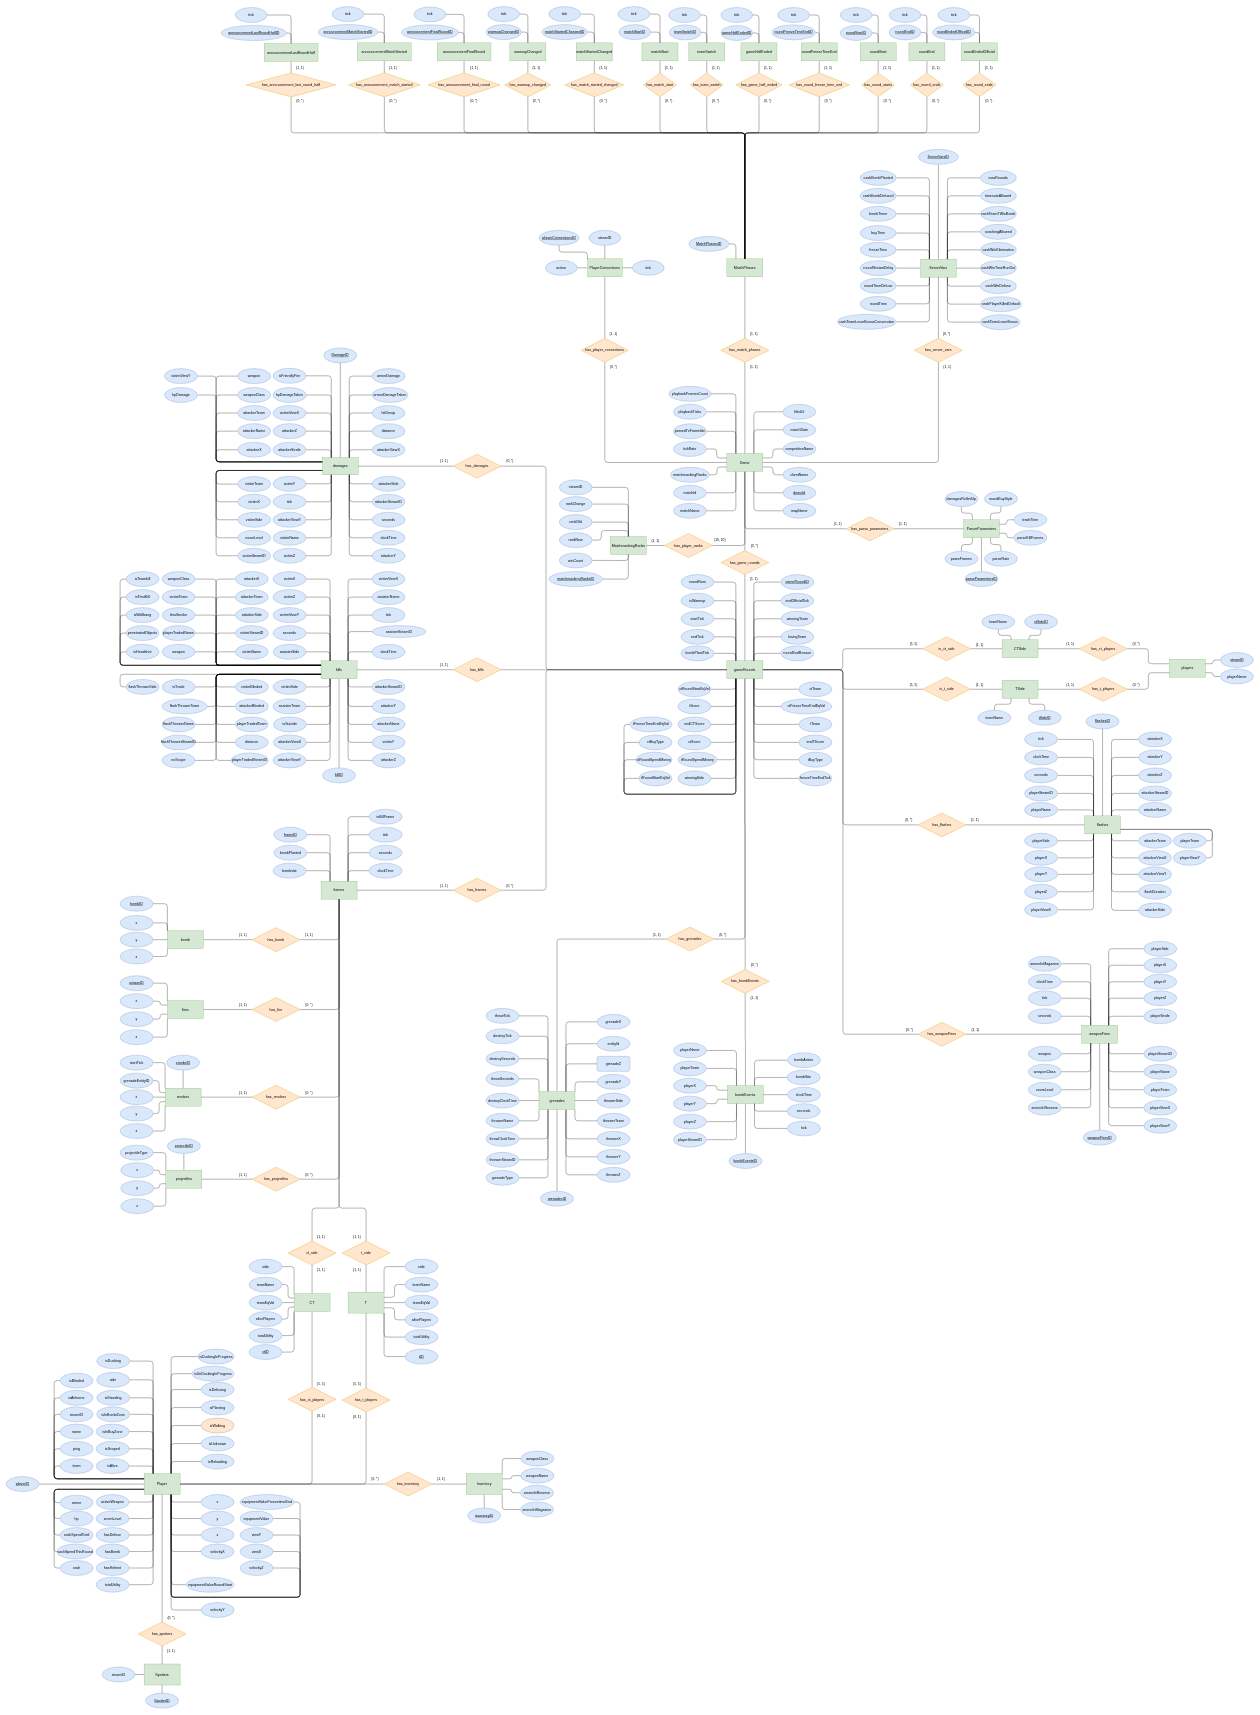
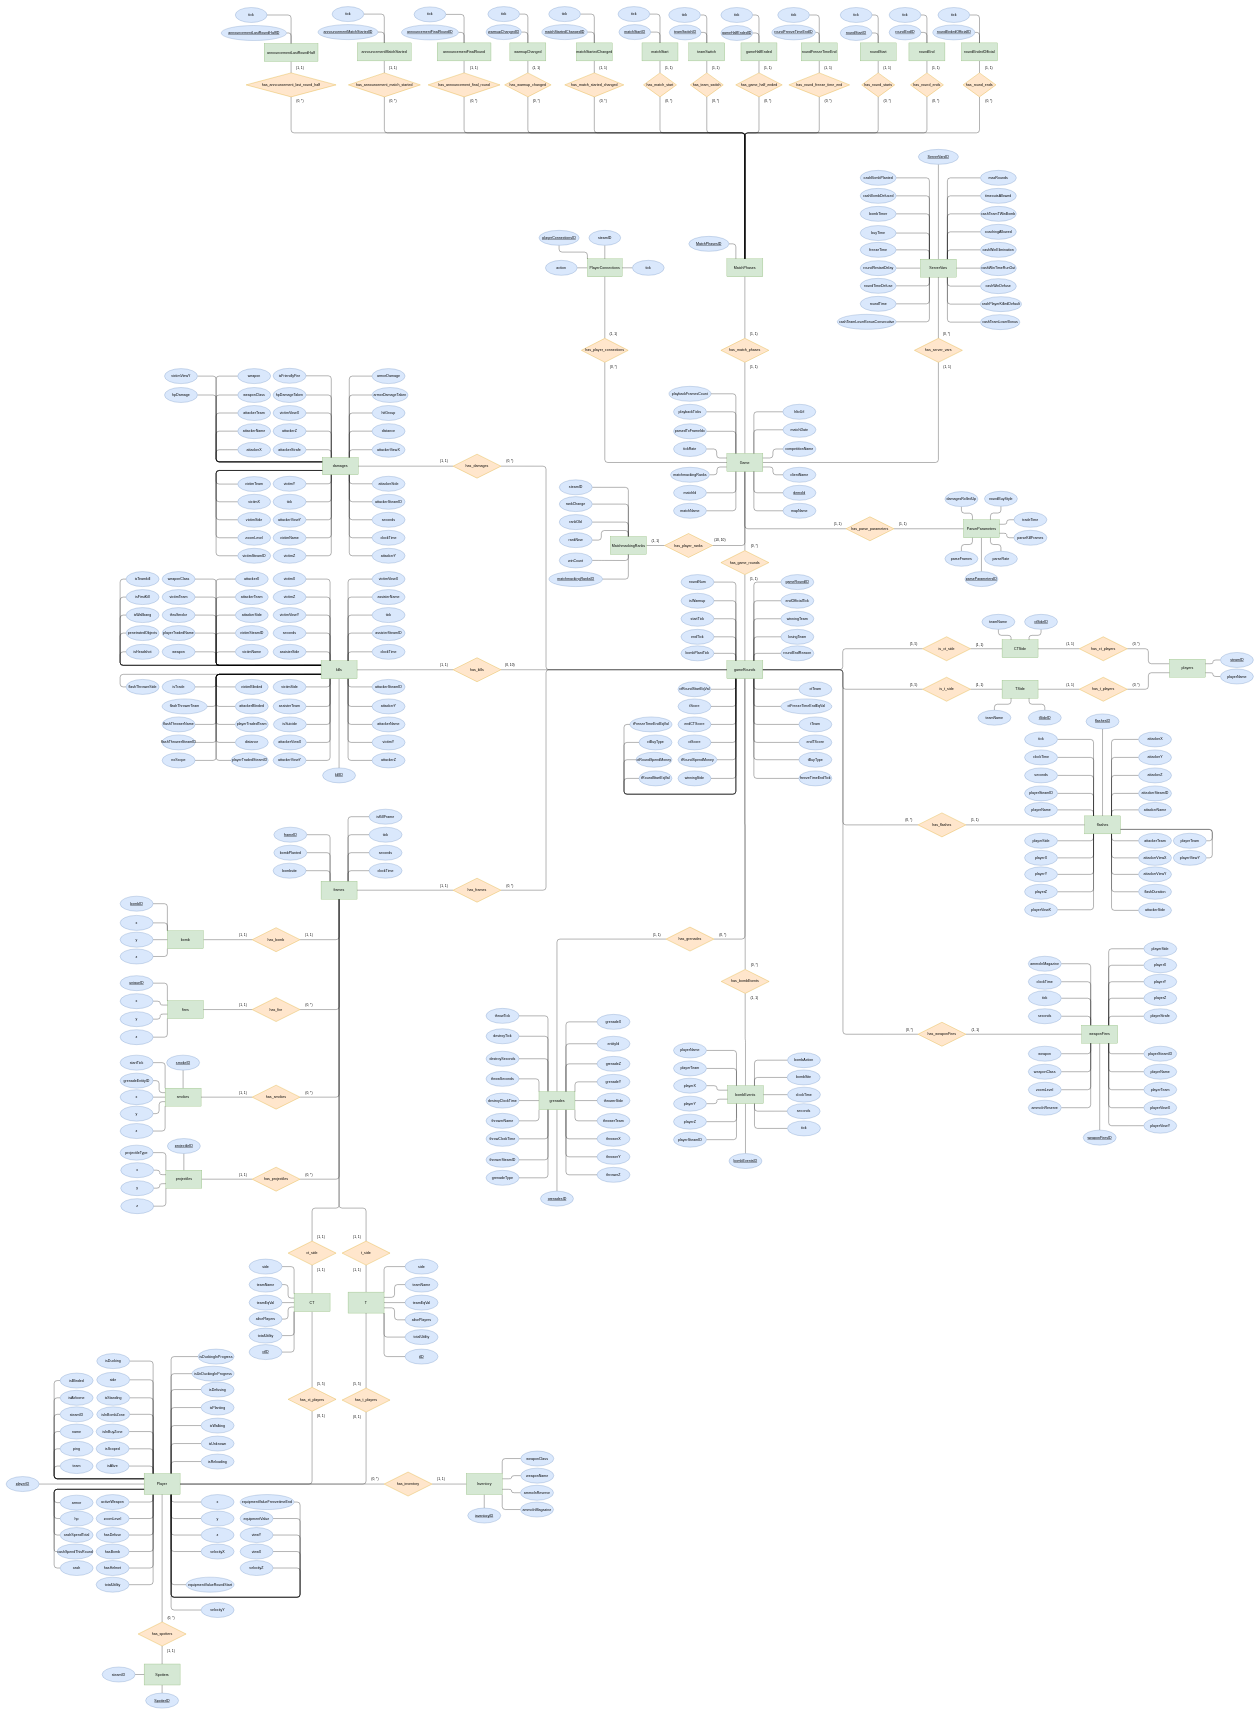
(340, 355) -> none
(340, 410) -> none
(399, 631) -> (389, 633)
none -> (510, 665)
(614, 1064) -> (614, 1064)
(218, 1425) -> (218, 1425)
